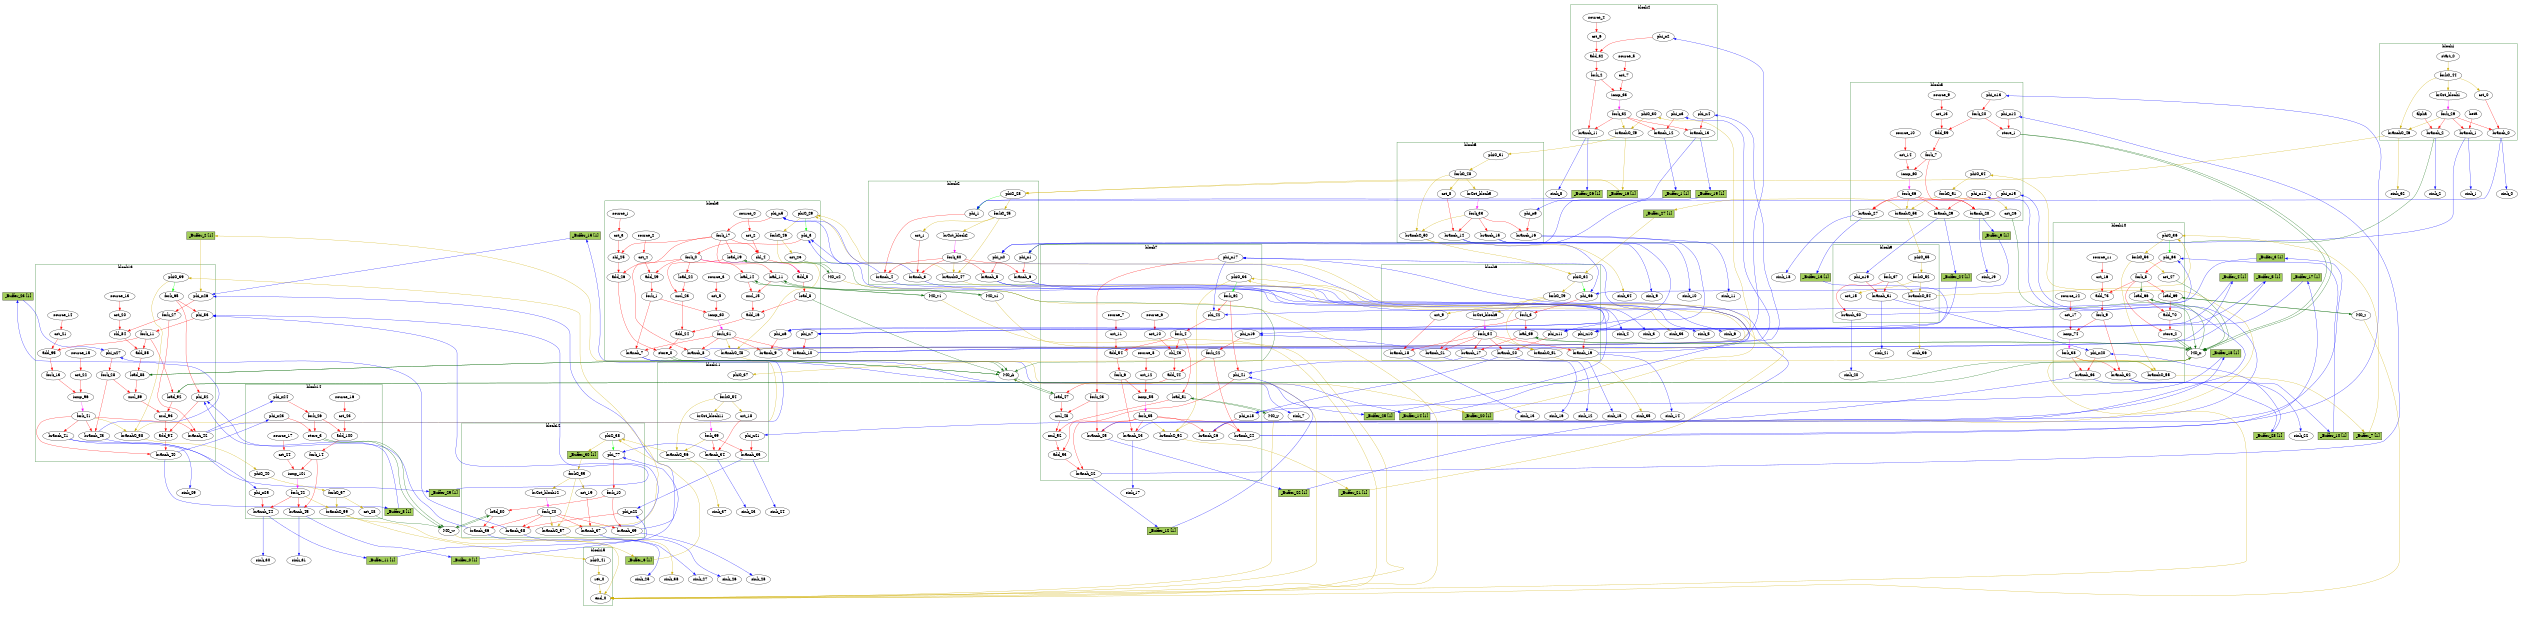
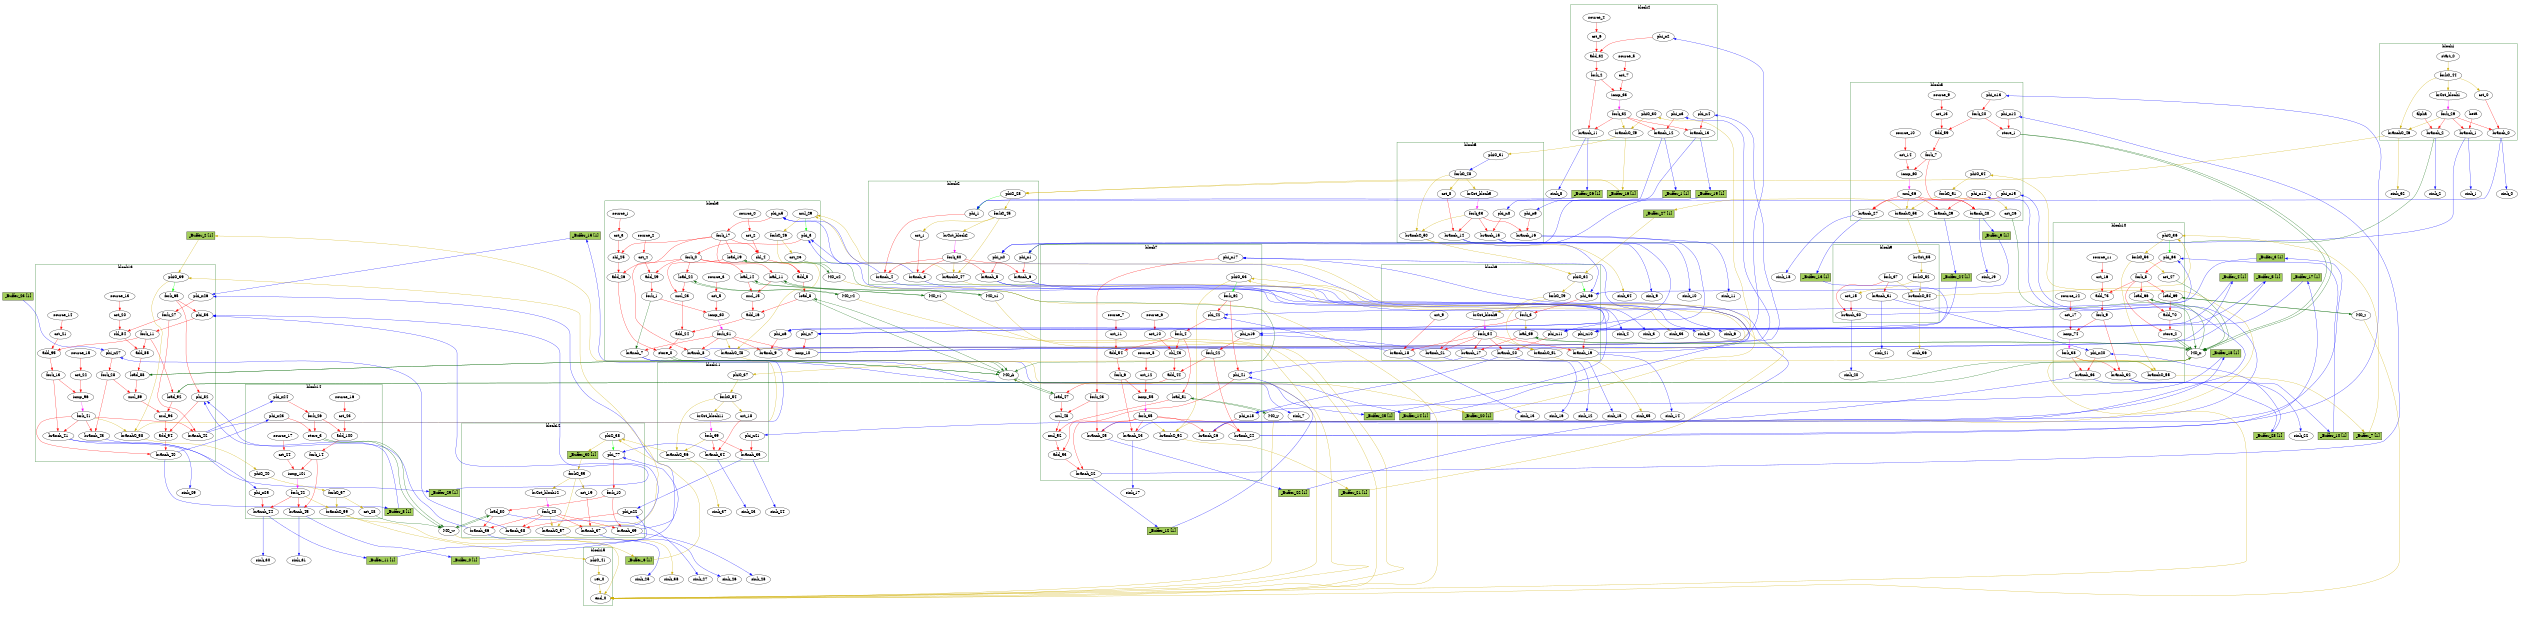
(1481, 164) -> (1481, 164)
(1909, 194) -> (1909, 194)
(805, 214) -> (805, 214)
none -> (1504, 214)
(1922, 258) -> (1922, 258)
(201, 262) -> (189, 255)
(751, 262) -> (751, 262)
(1861, 277) -> none
(1217, 283) -> (1306, 334)
(2141, 285) -> (2141, 285)
none -> (848, 296)
(1497, 305) -> none
none -> (1851, 305)
(644, 324) -> (644, 324)
(1526, 324) -> (1526, 324)
none -> (915, 334)
(802, 353) -> (802, 353)
(170, 364) -> none
none -> (735, 385)
none -> (56, 404)
(658, 546) -> (611, 521)
